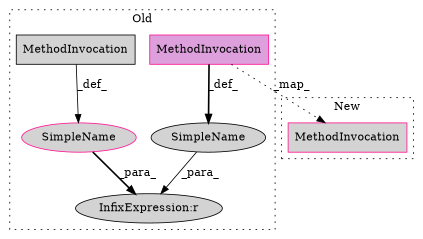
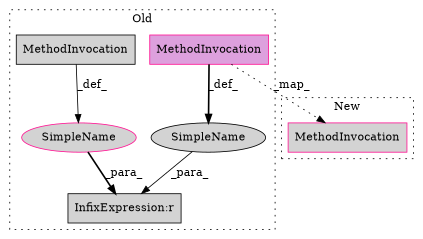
(149, 208) -> (125, 208)
